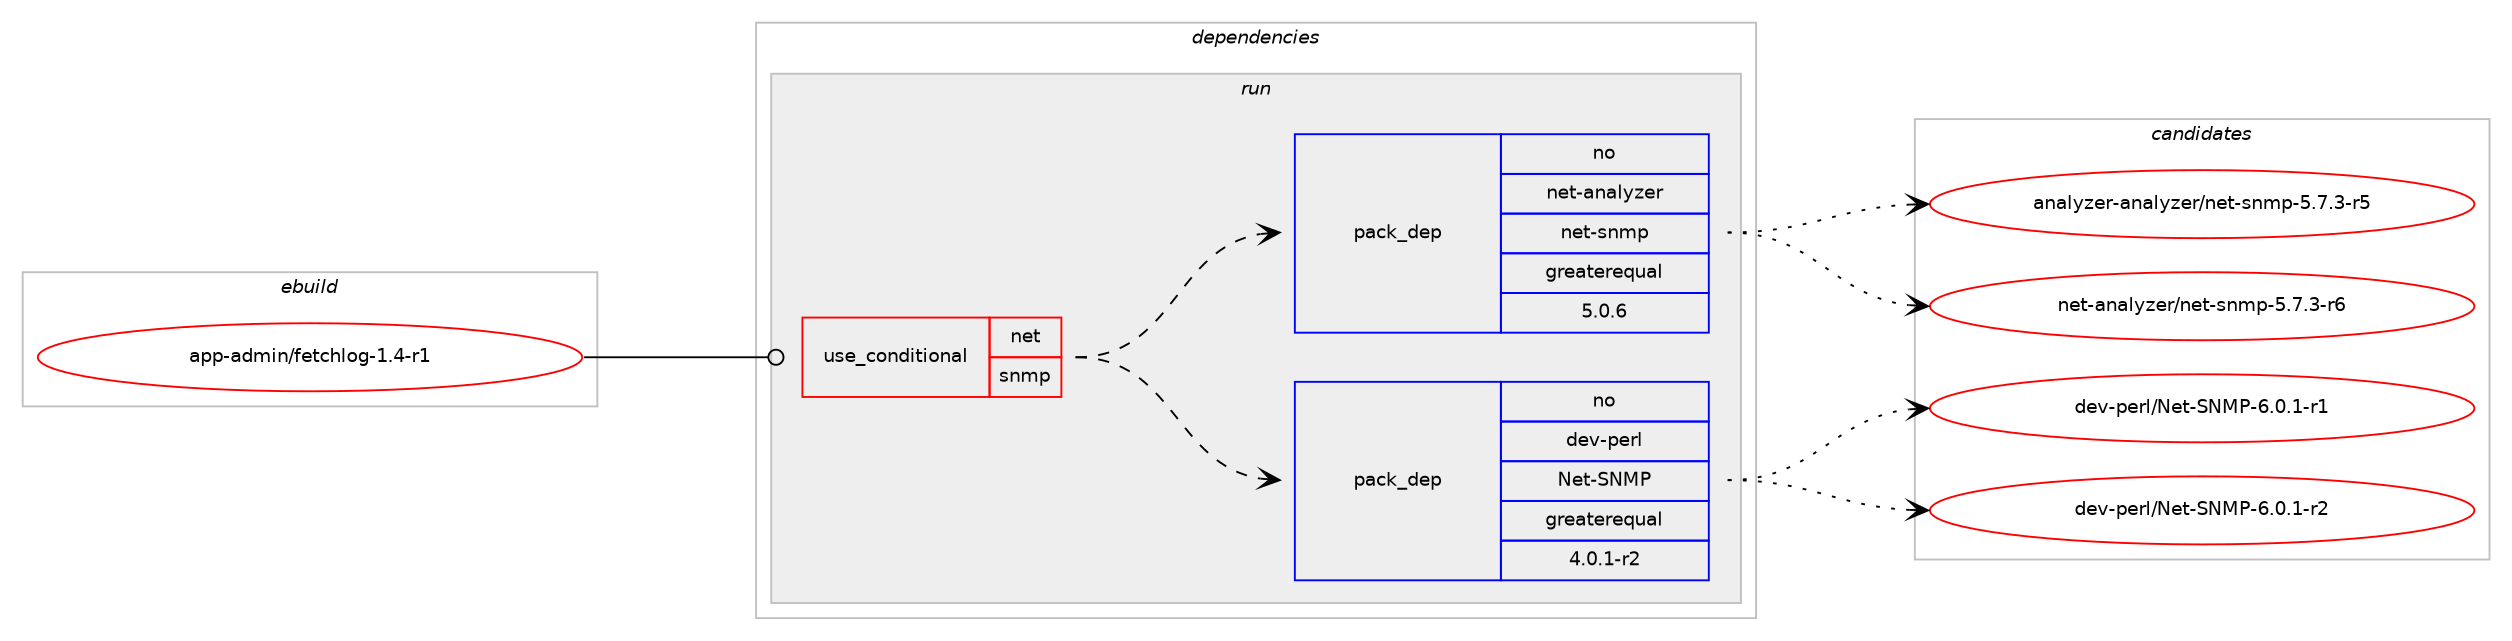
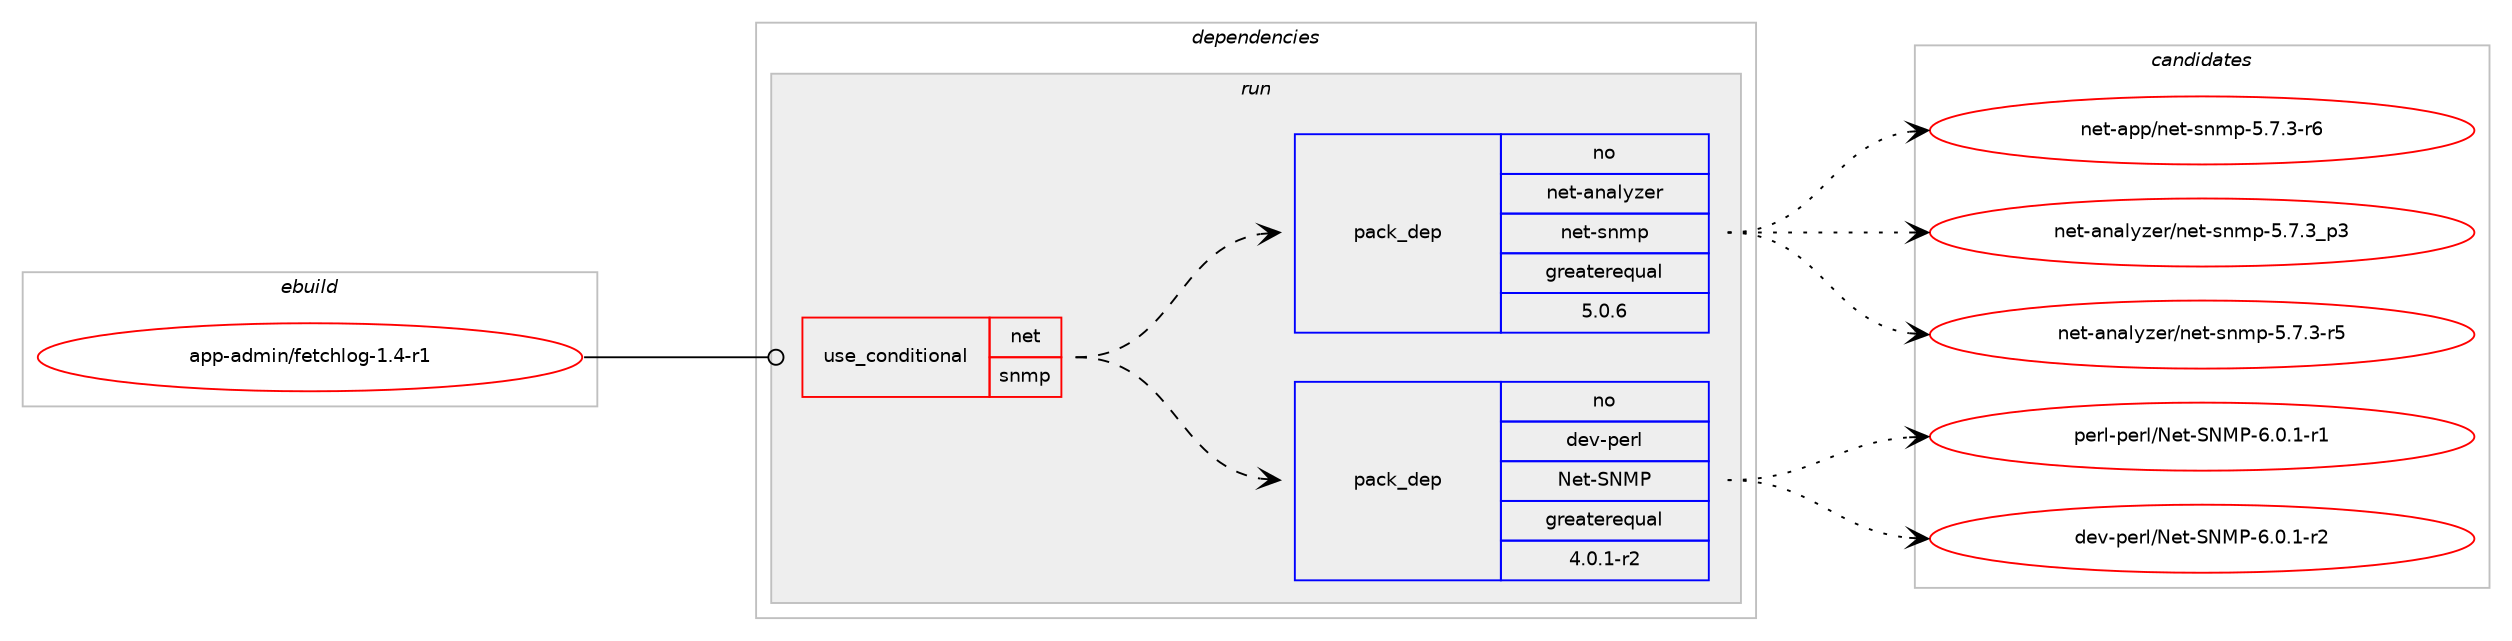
(2202, 204) -> (2202, 335)
none -> (2202, 233)
(2202, 306) -> (2202, 130)
(2202, 408) -> (2202, 437)
